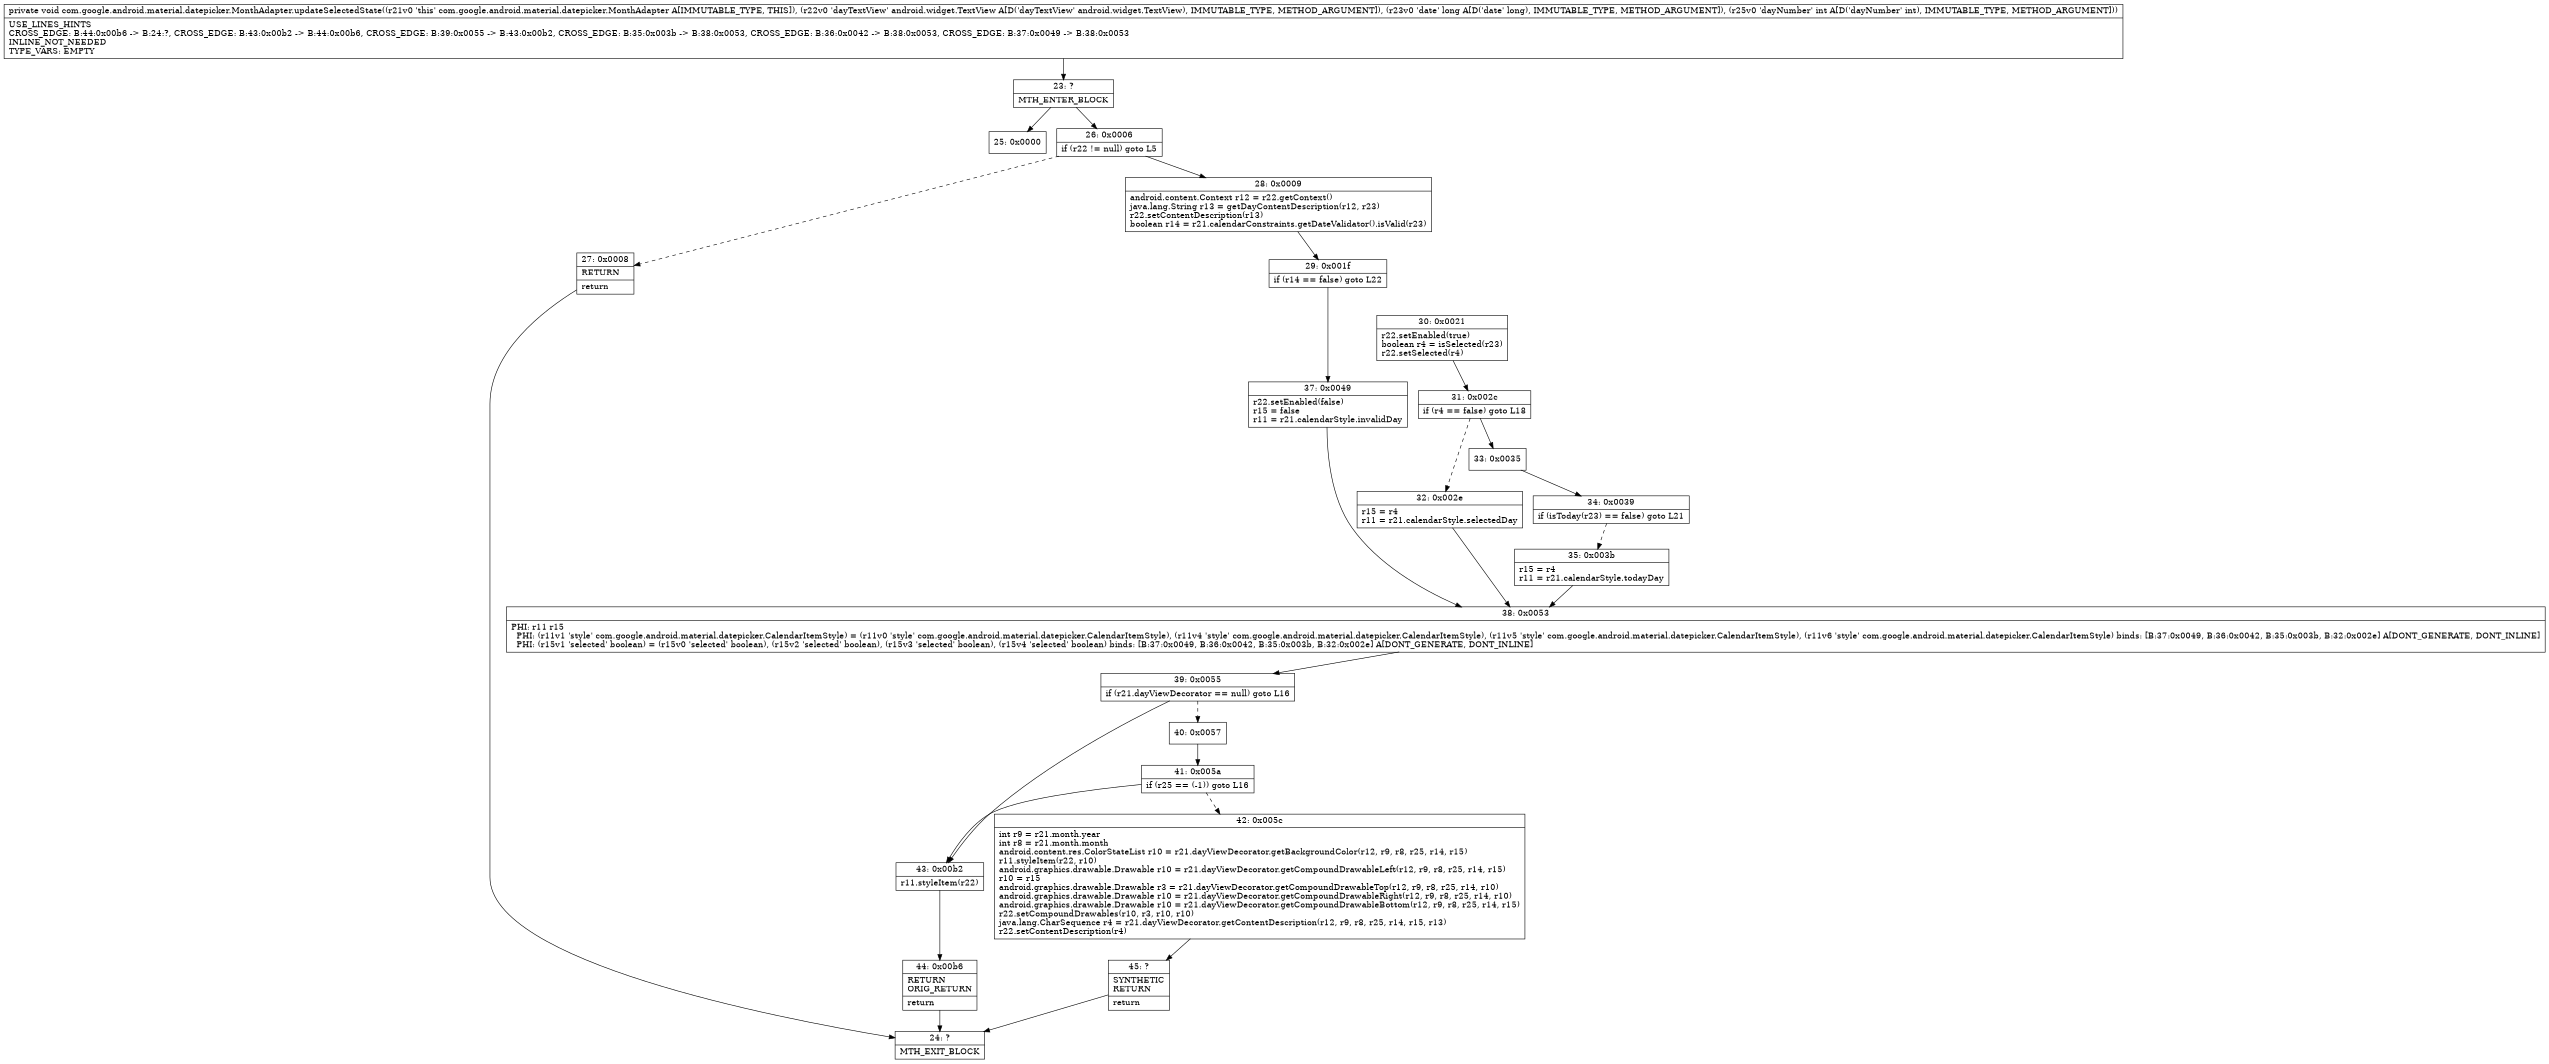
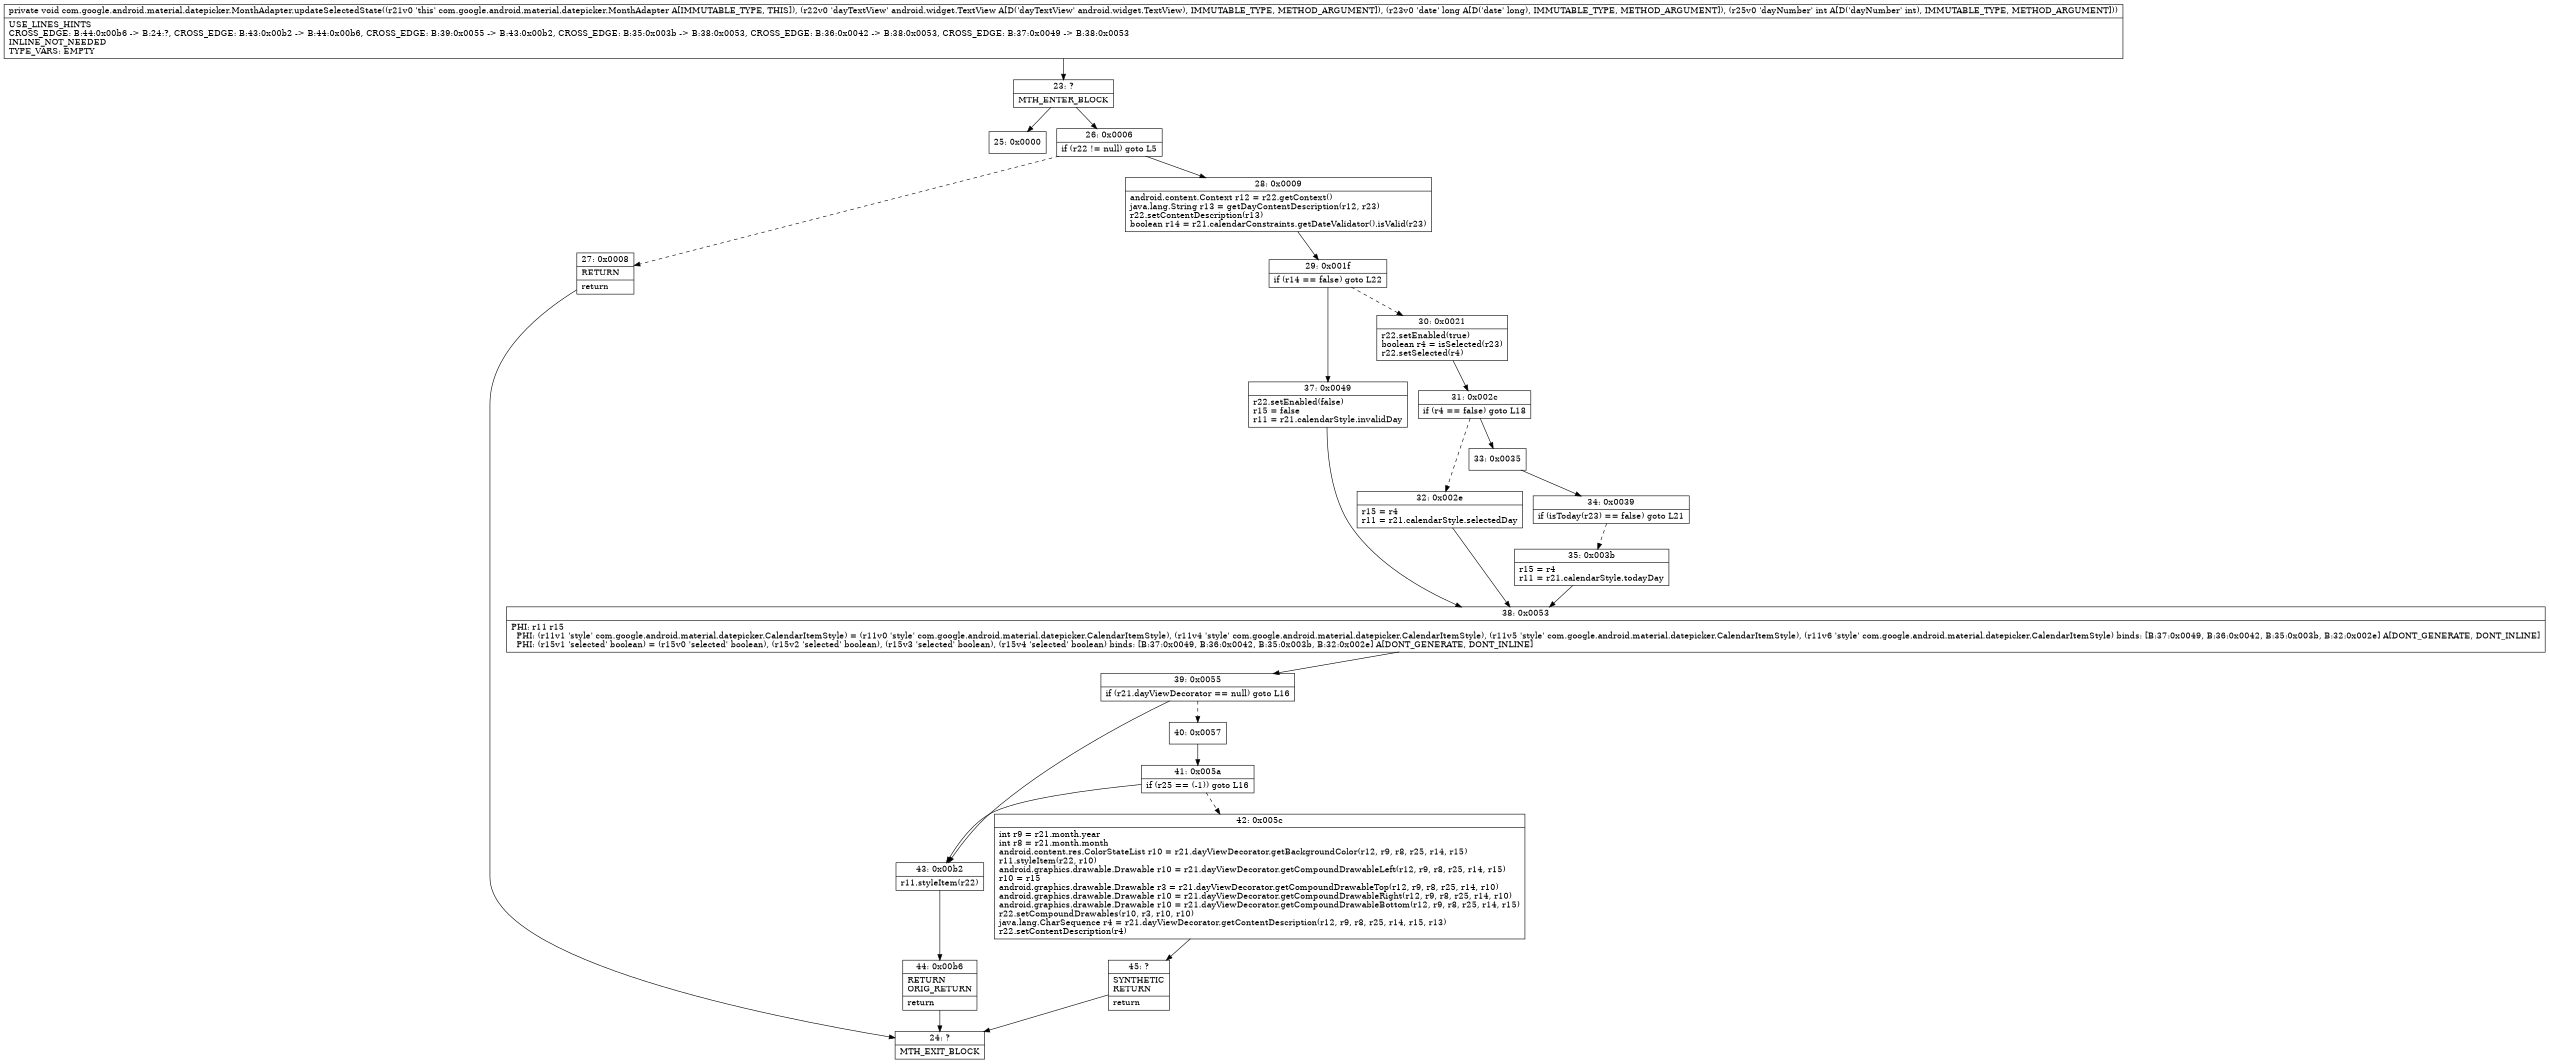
none -> (1374, 300)
